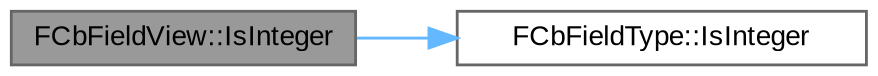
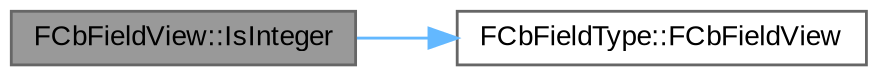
(662, 38) -> (662, 38)
